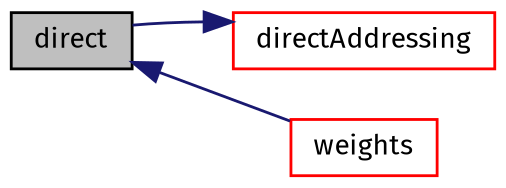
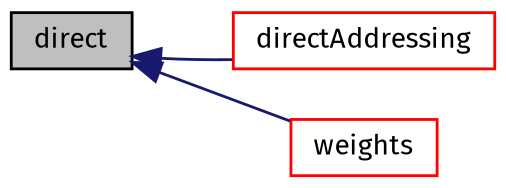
(168, 23) -> (196, 60)
